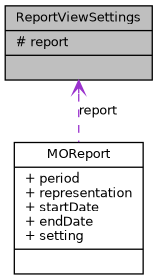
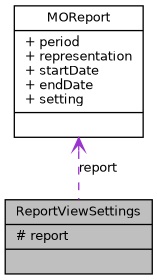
(79, 118) -> (79, 175)
